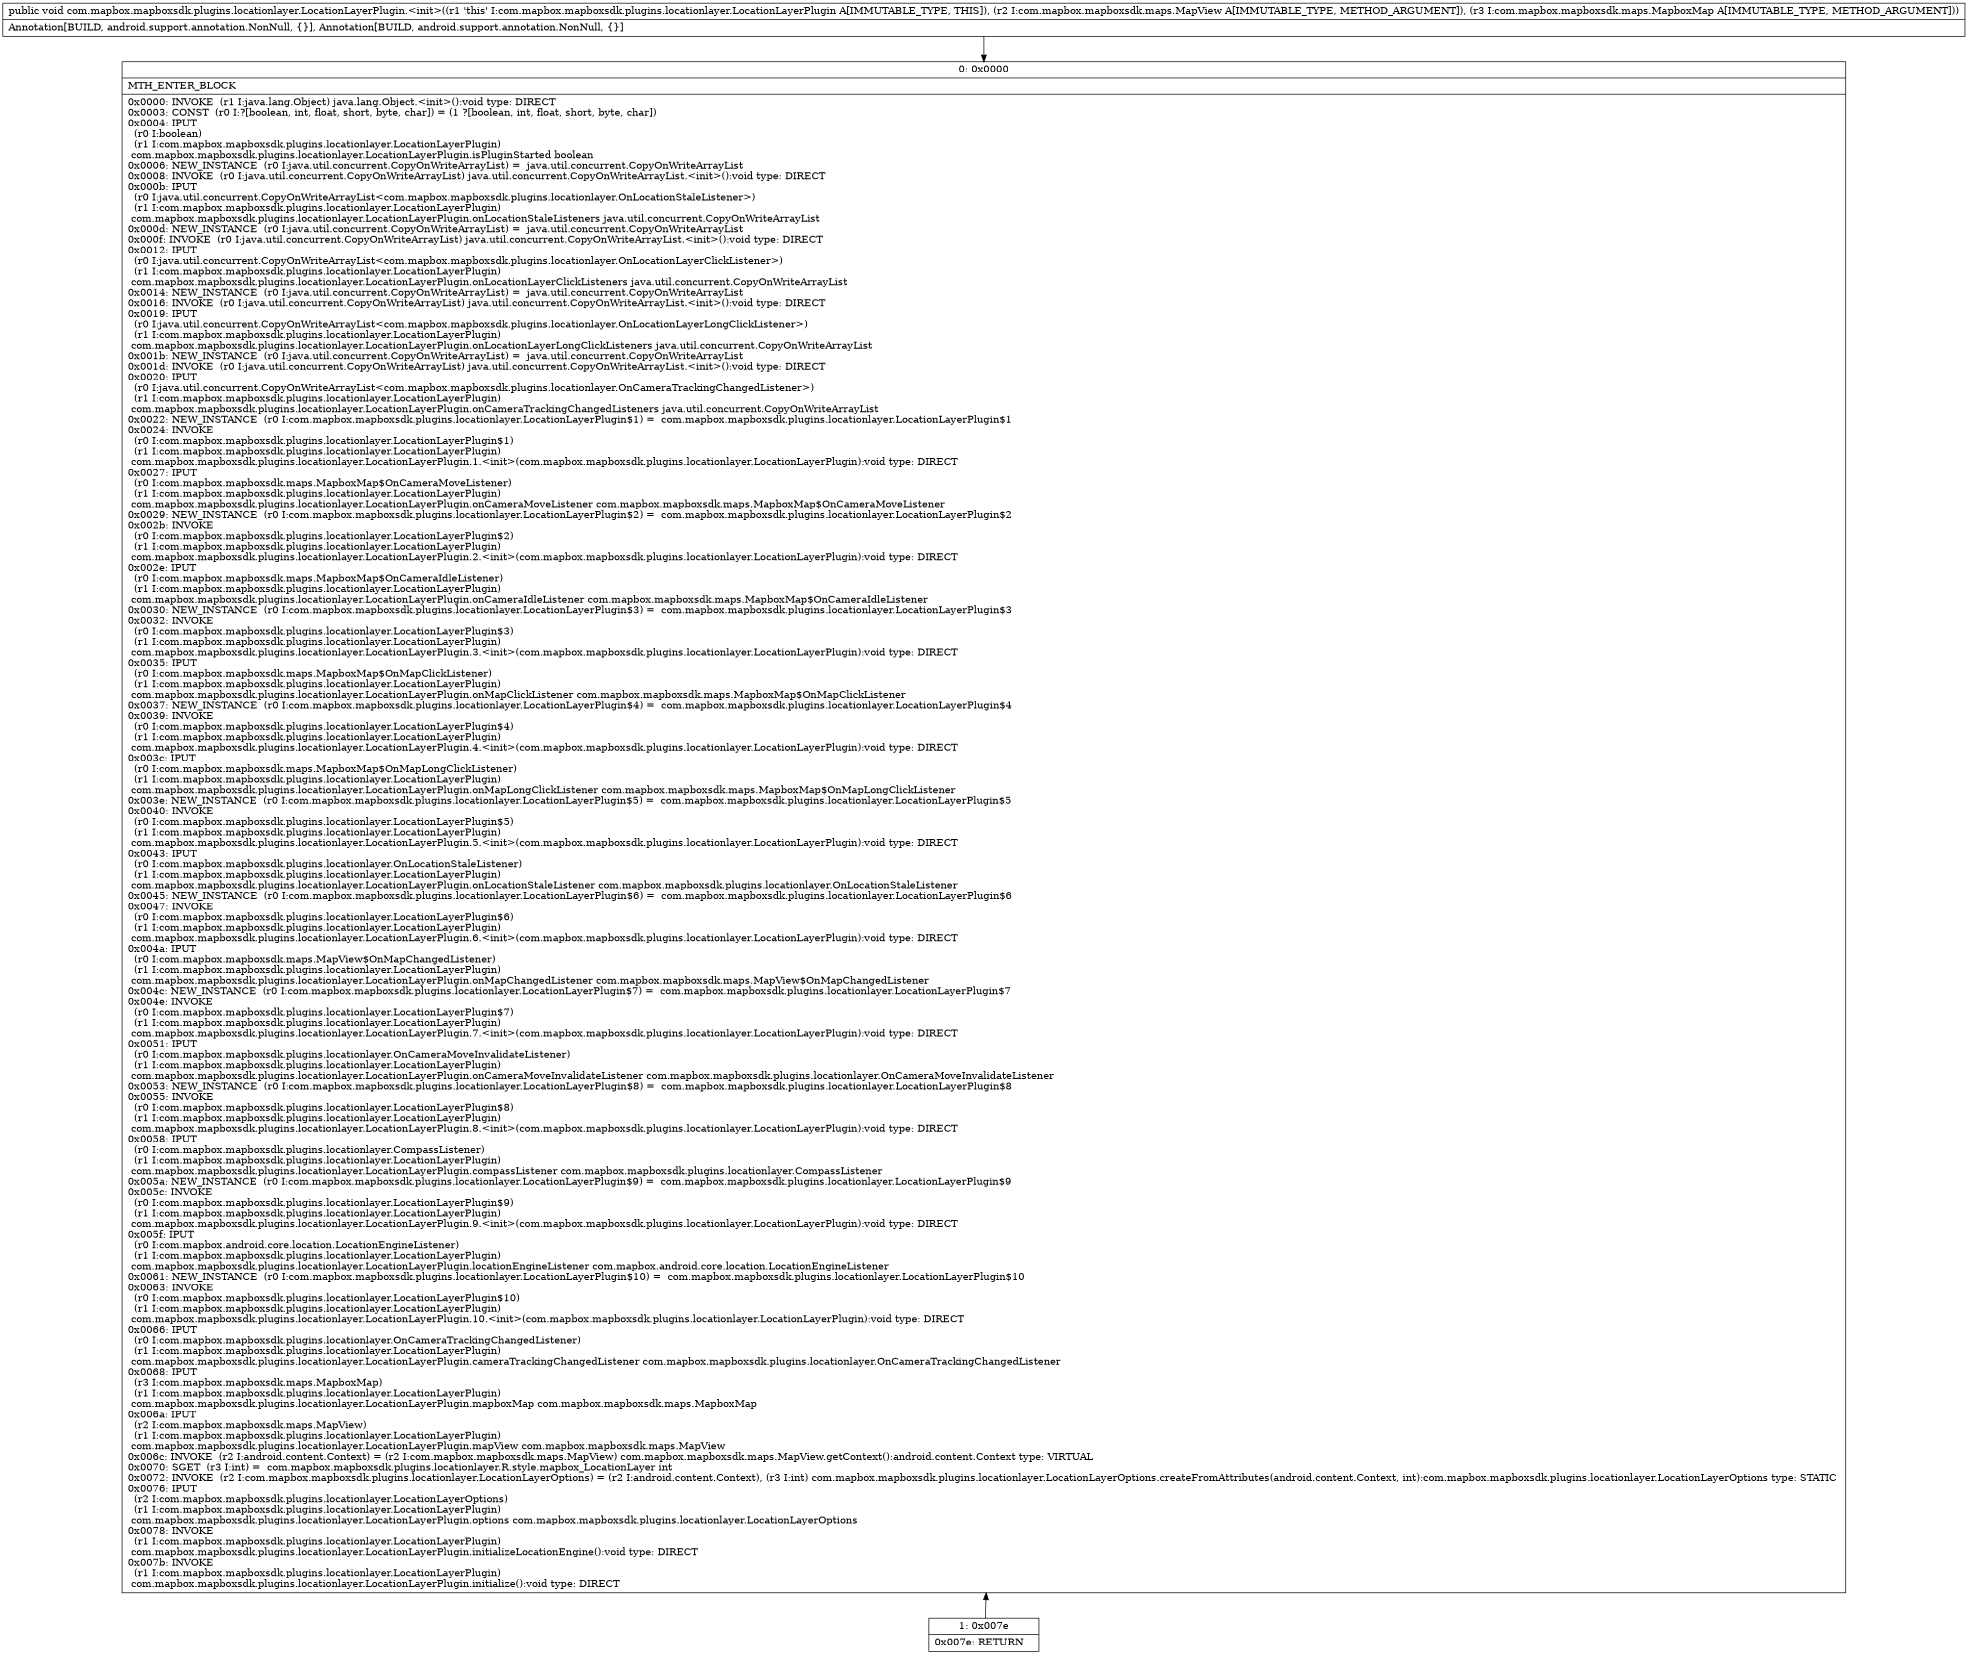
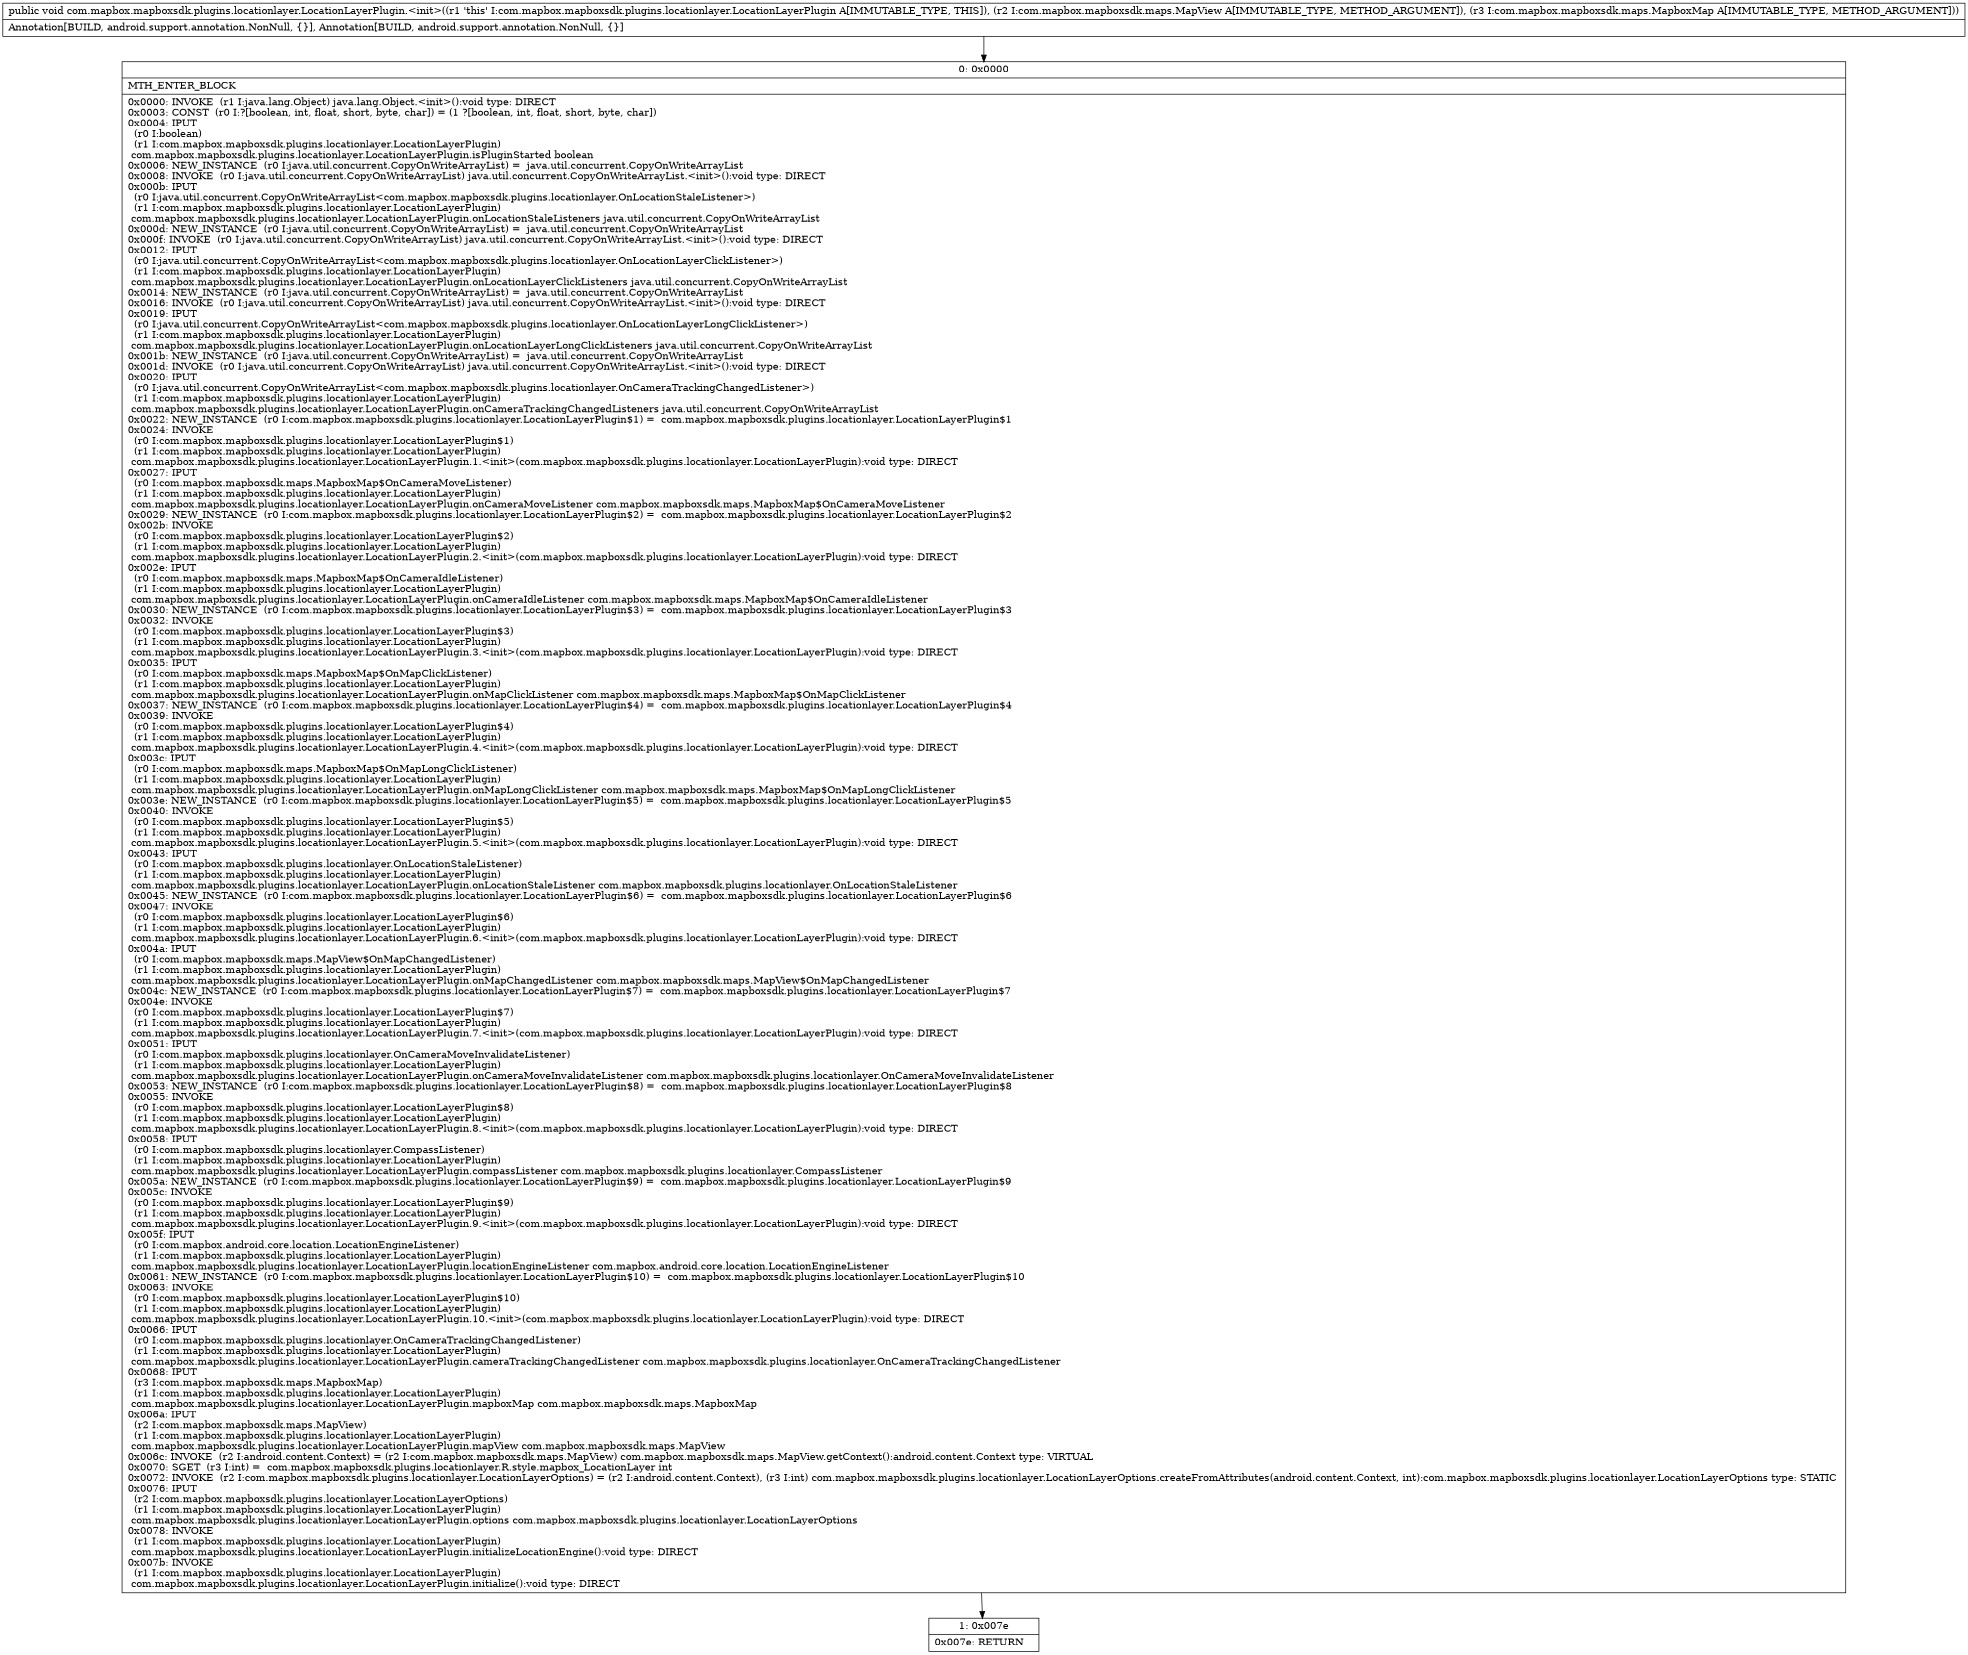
(986, 1609) -> (982, 1602)
